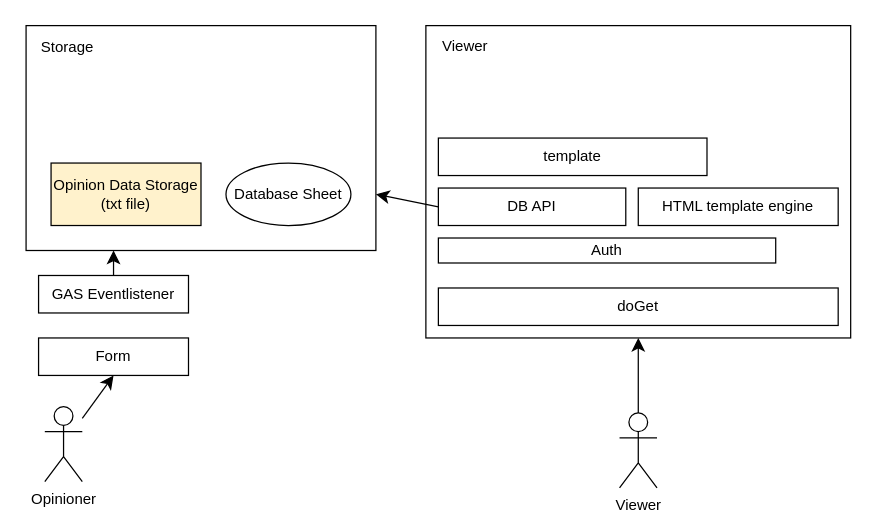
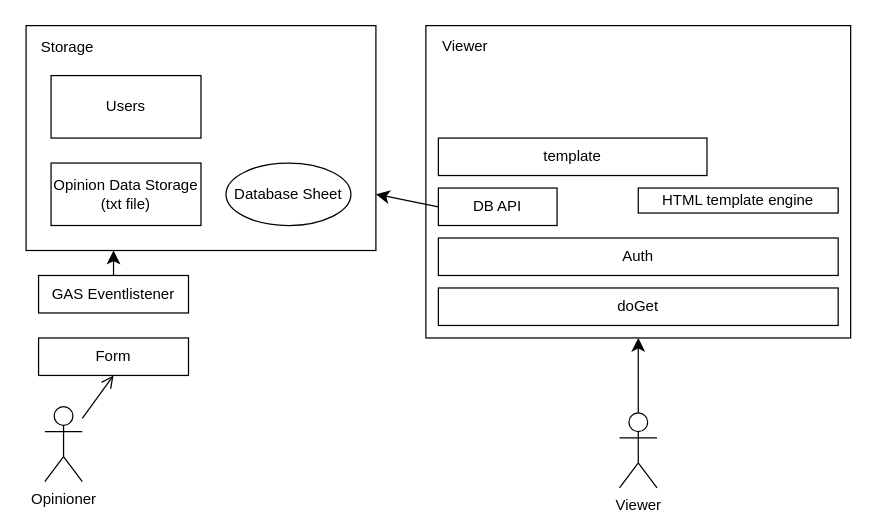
none -> (126, 107)
(126, 194) -> (126, 194)
(532, 207) -> (498, 207)
(738, 207) -> (738, 201)
(607, 251) -> (638, 257)
(106, 385) -> (108, 382)
